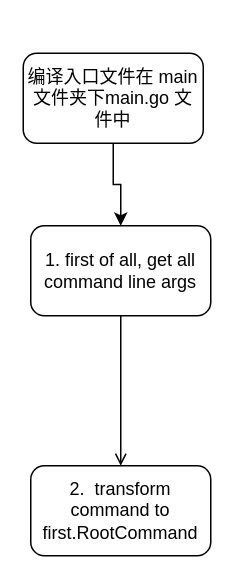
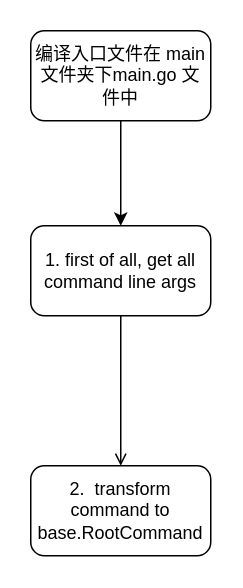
(113, 98) -> (121, 76)
(121, 511) -> (121, 511)
